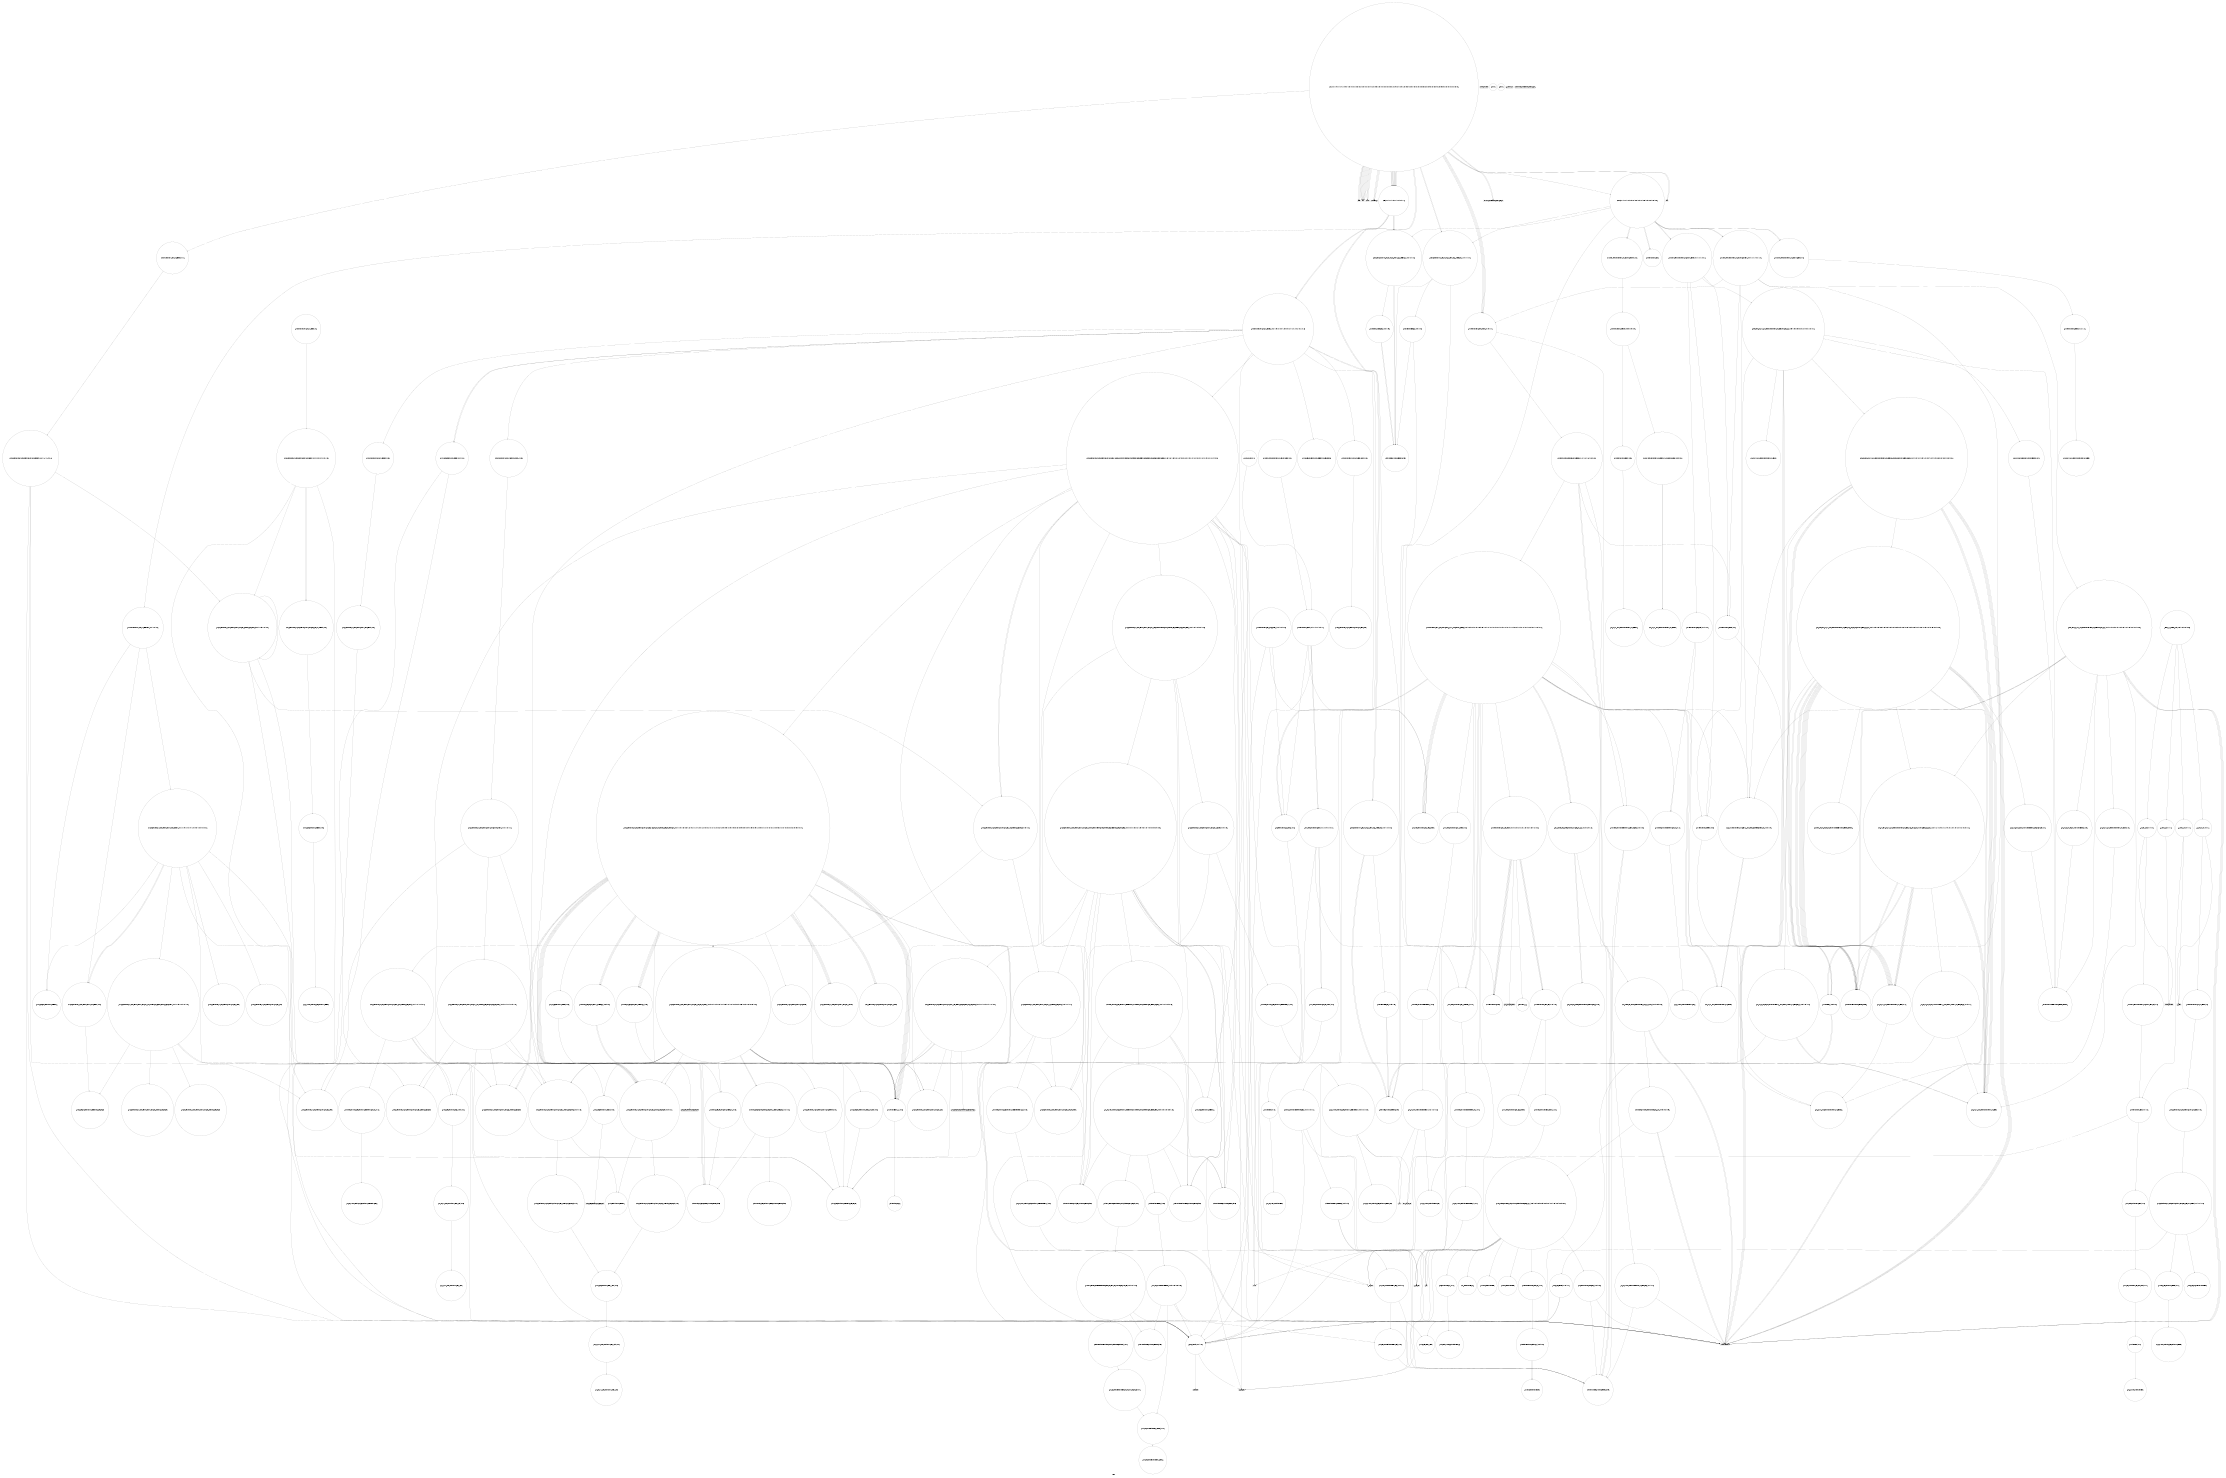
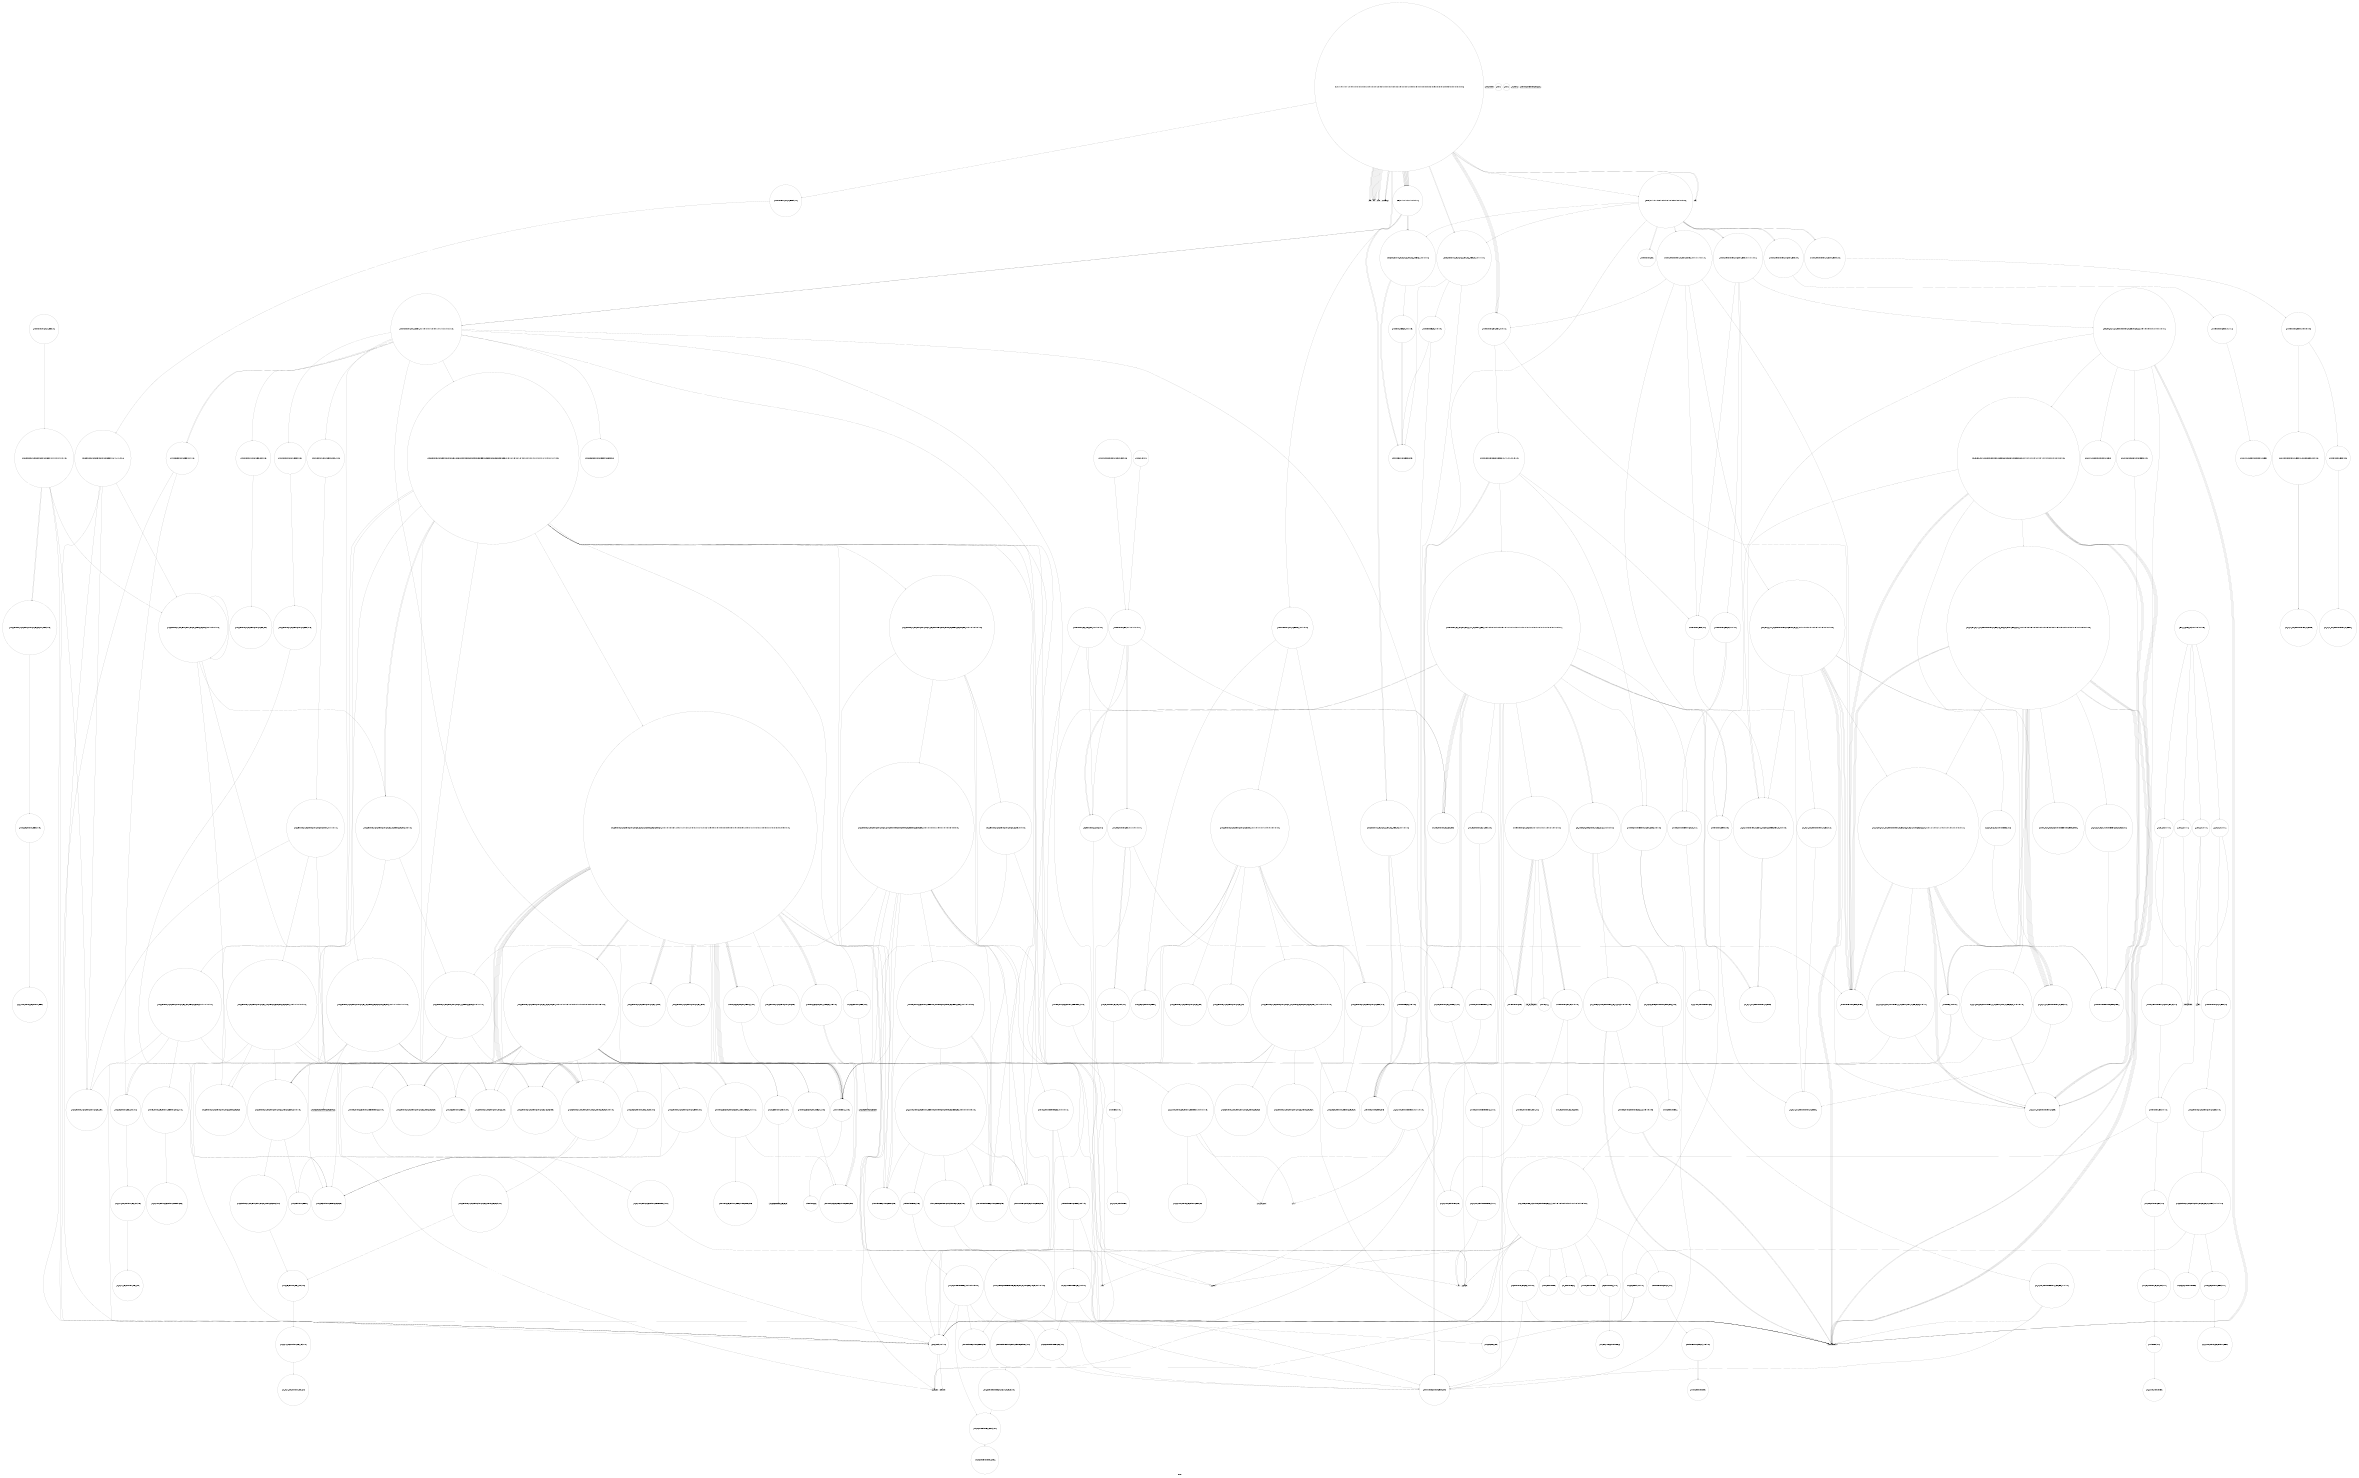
(1493, 201) -> none
none -> (1670, 1110)
